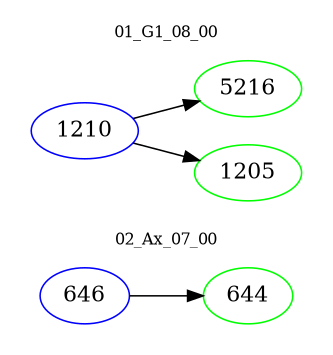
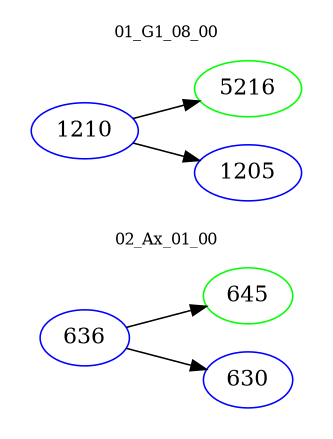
(248, 173) -> (248, 173)
(166, 241) -> (166, 241)
(85, 296) -> (85, 338)
(248, 296) -> (248, 296)
none -> (248, 380)
